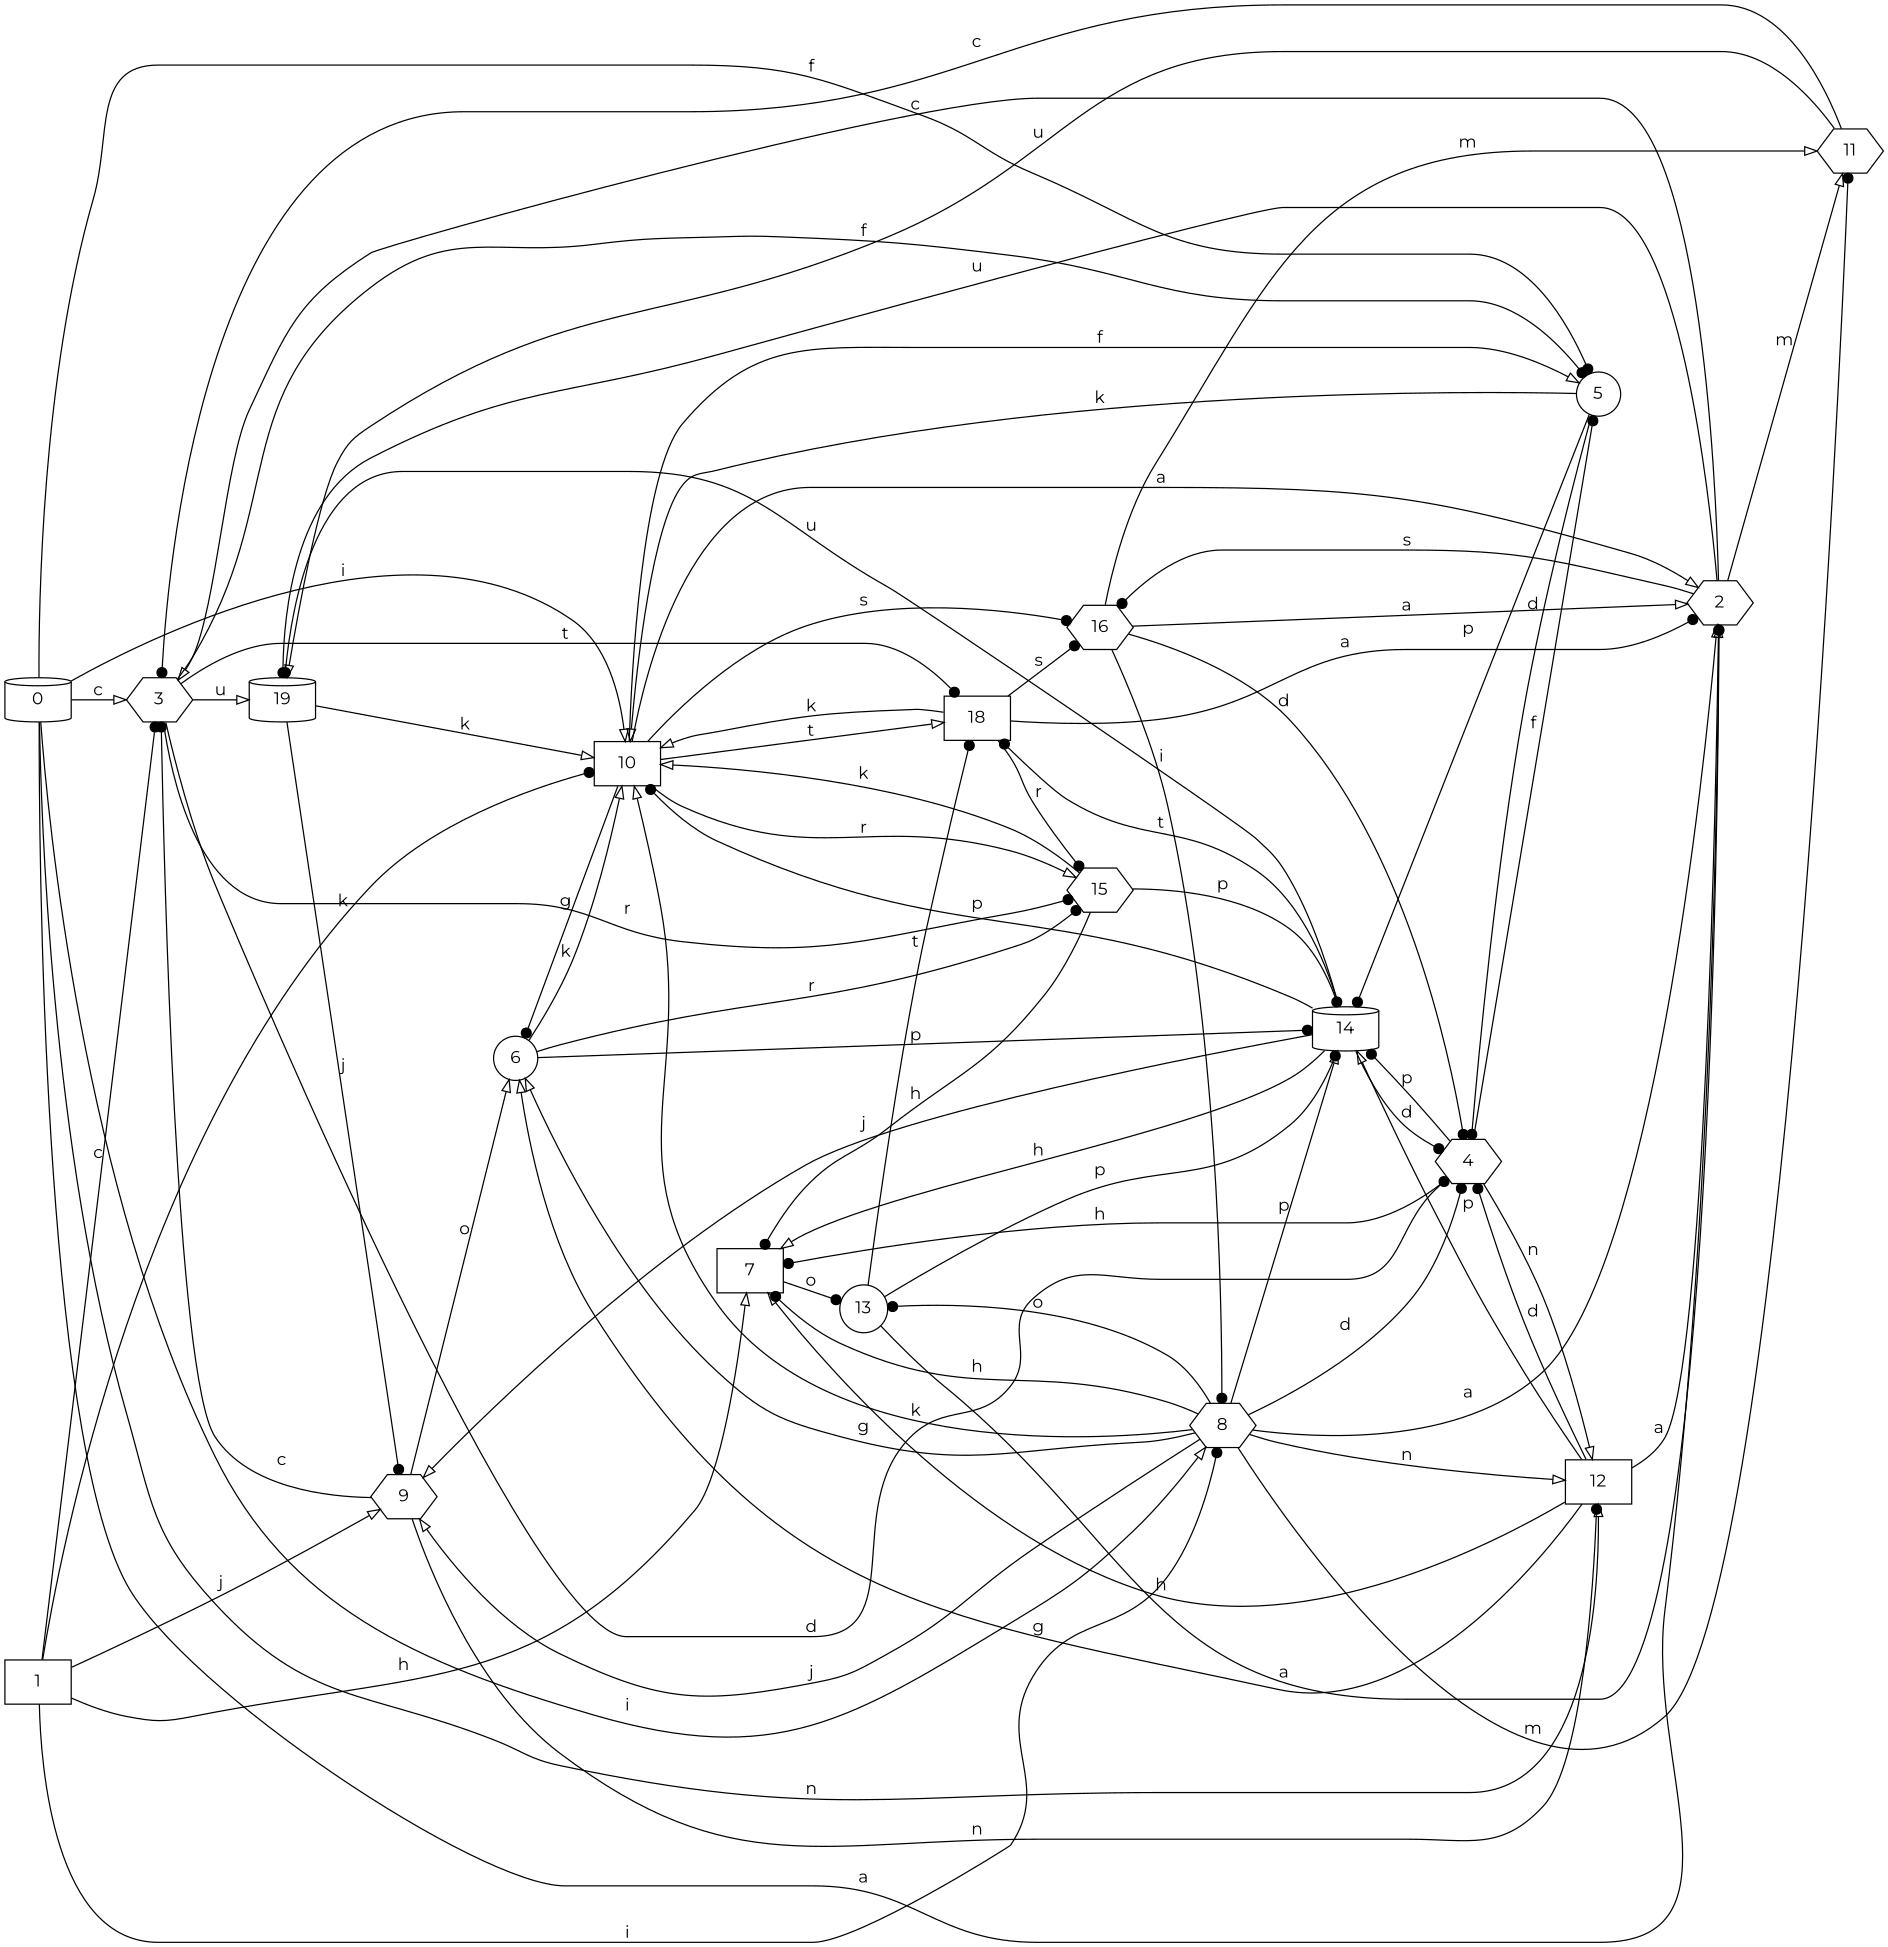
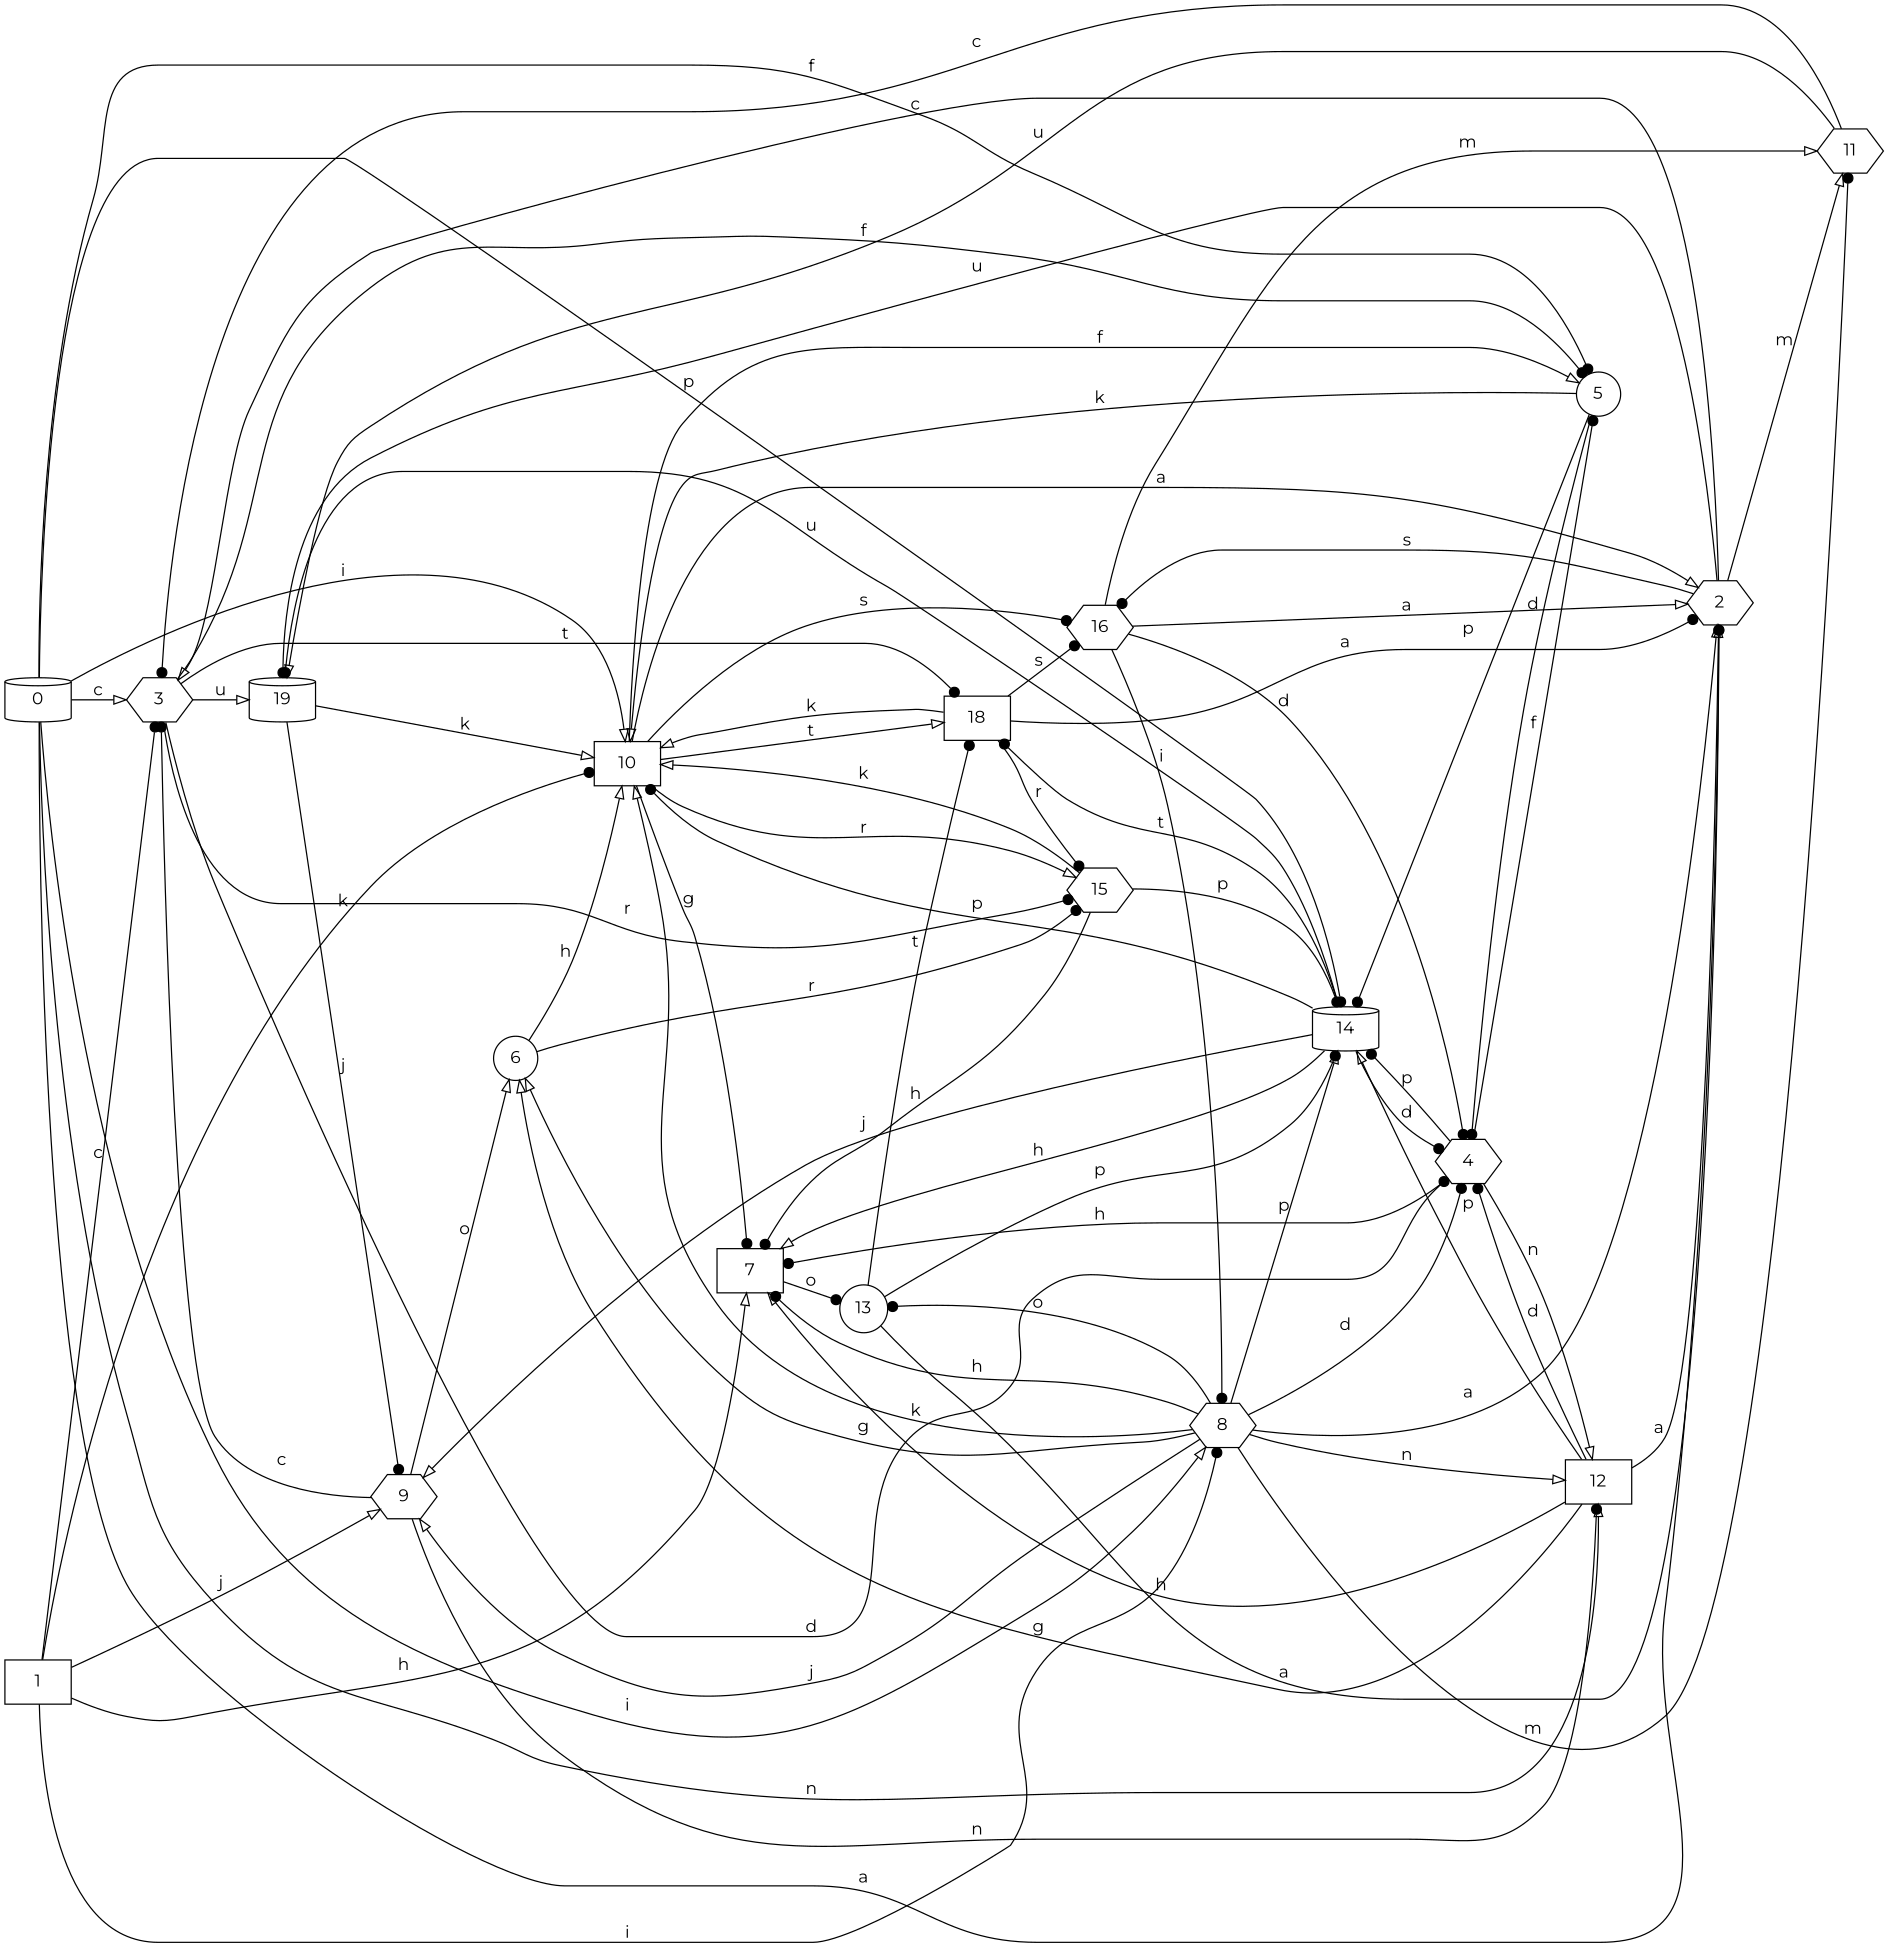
(575, 901) -> (710, 995)
(566, 952) -> (566, 952)
(920, 1044) -> (546, 295)
